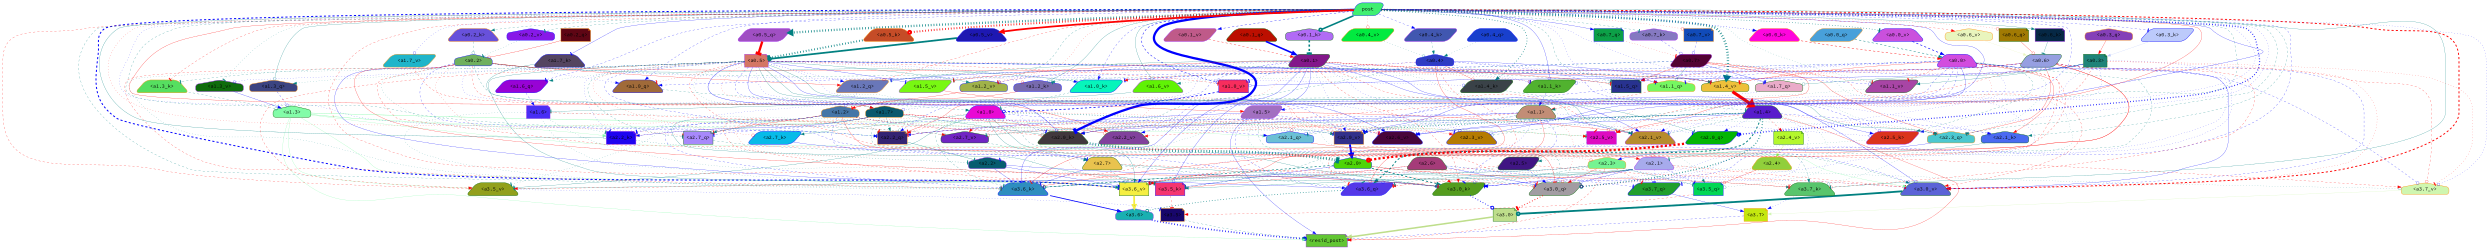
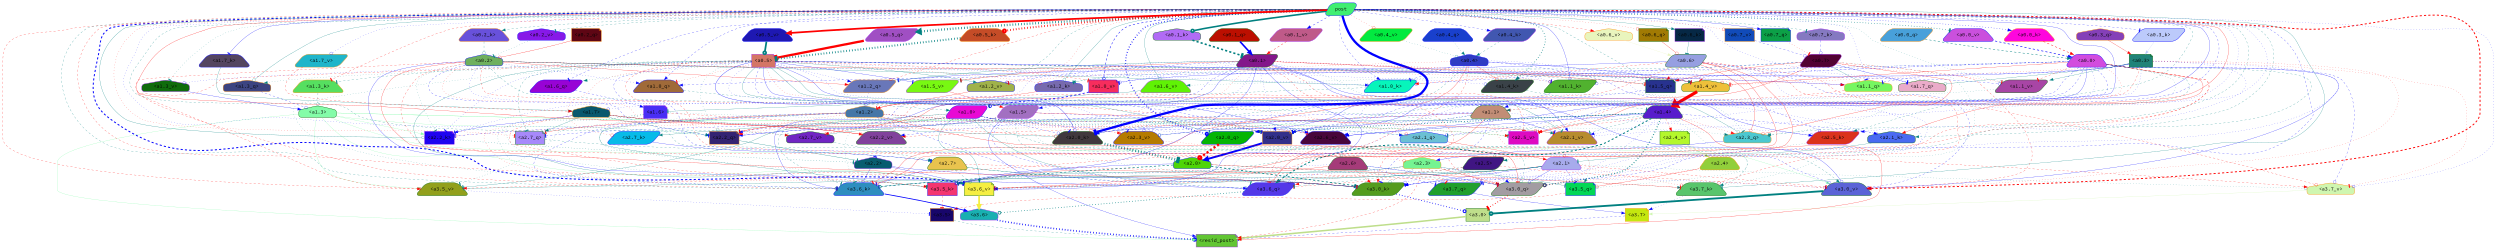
(1575, 16) -> none
(986, 112) -> (967, 112)
